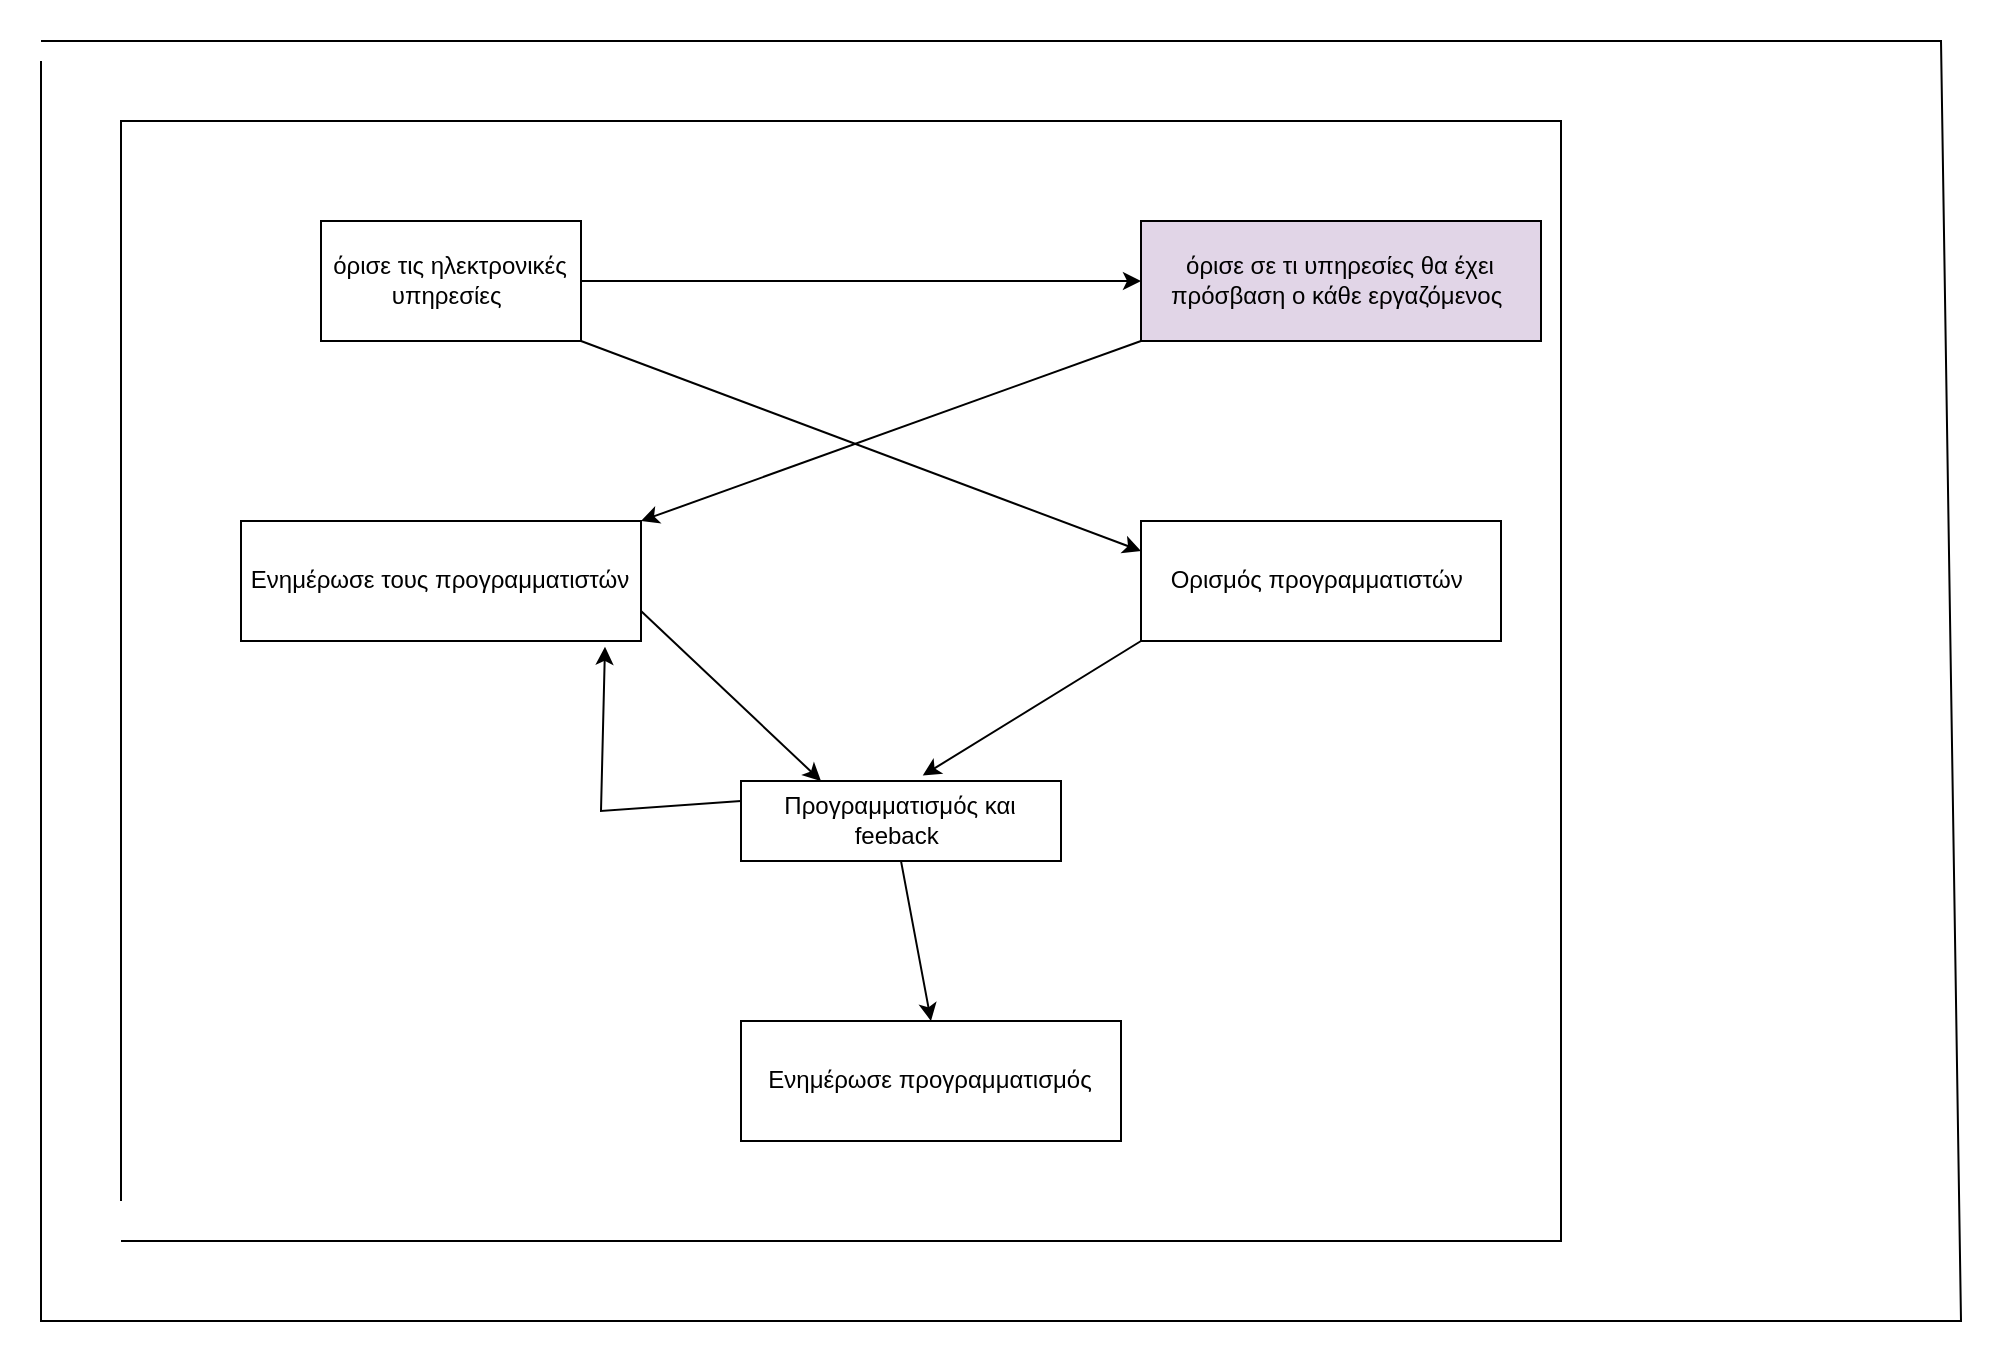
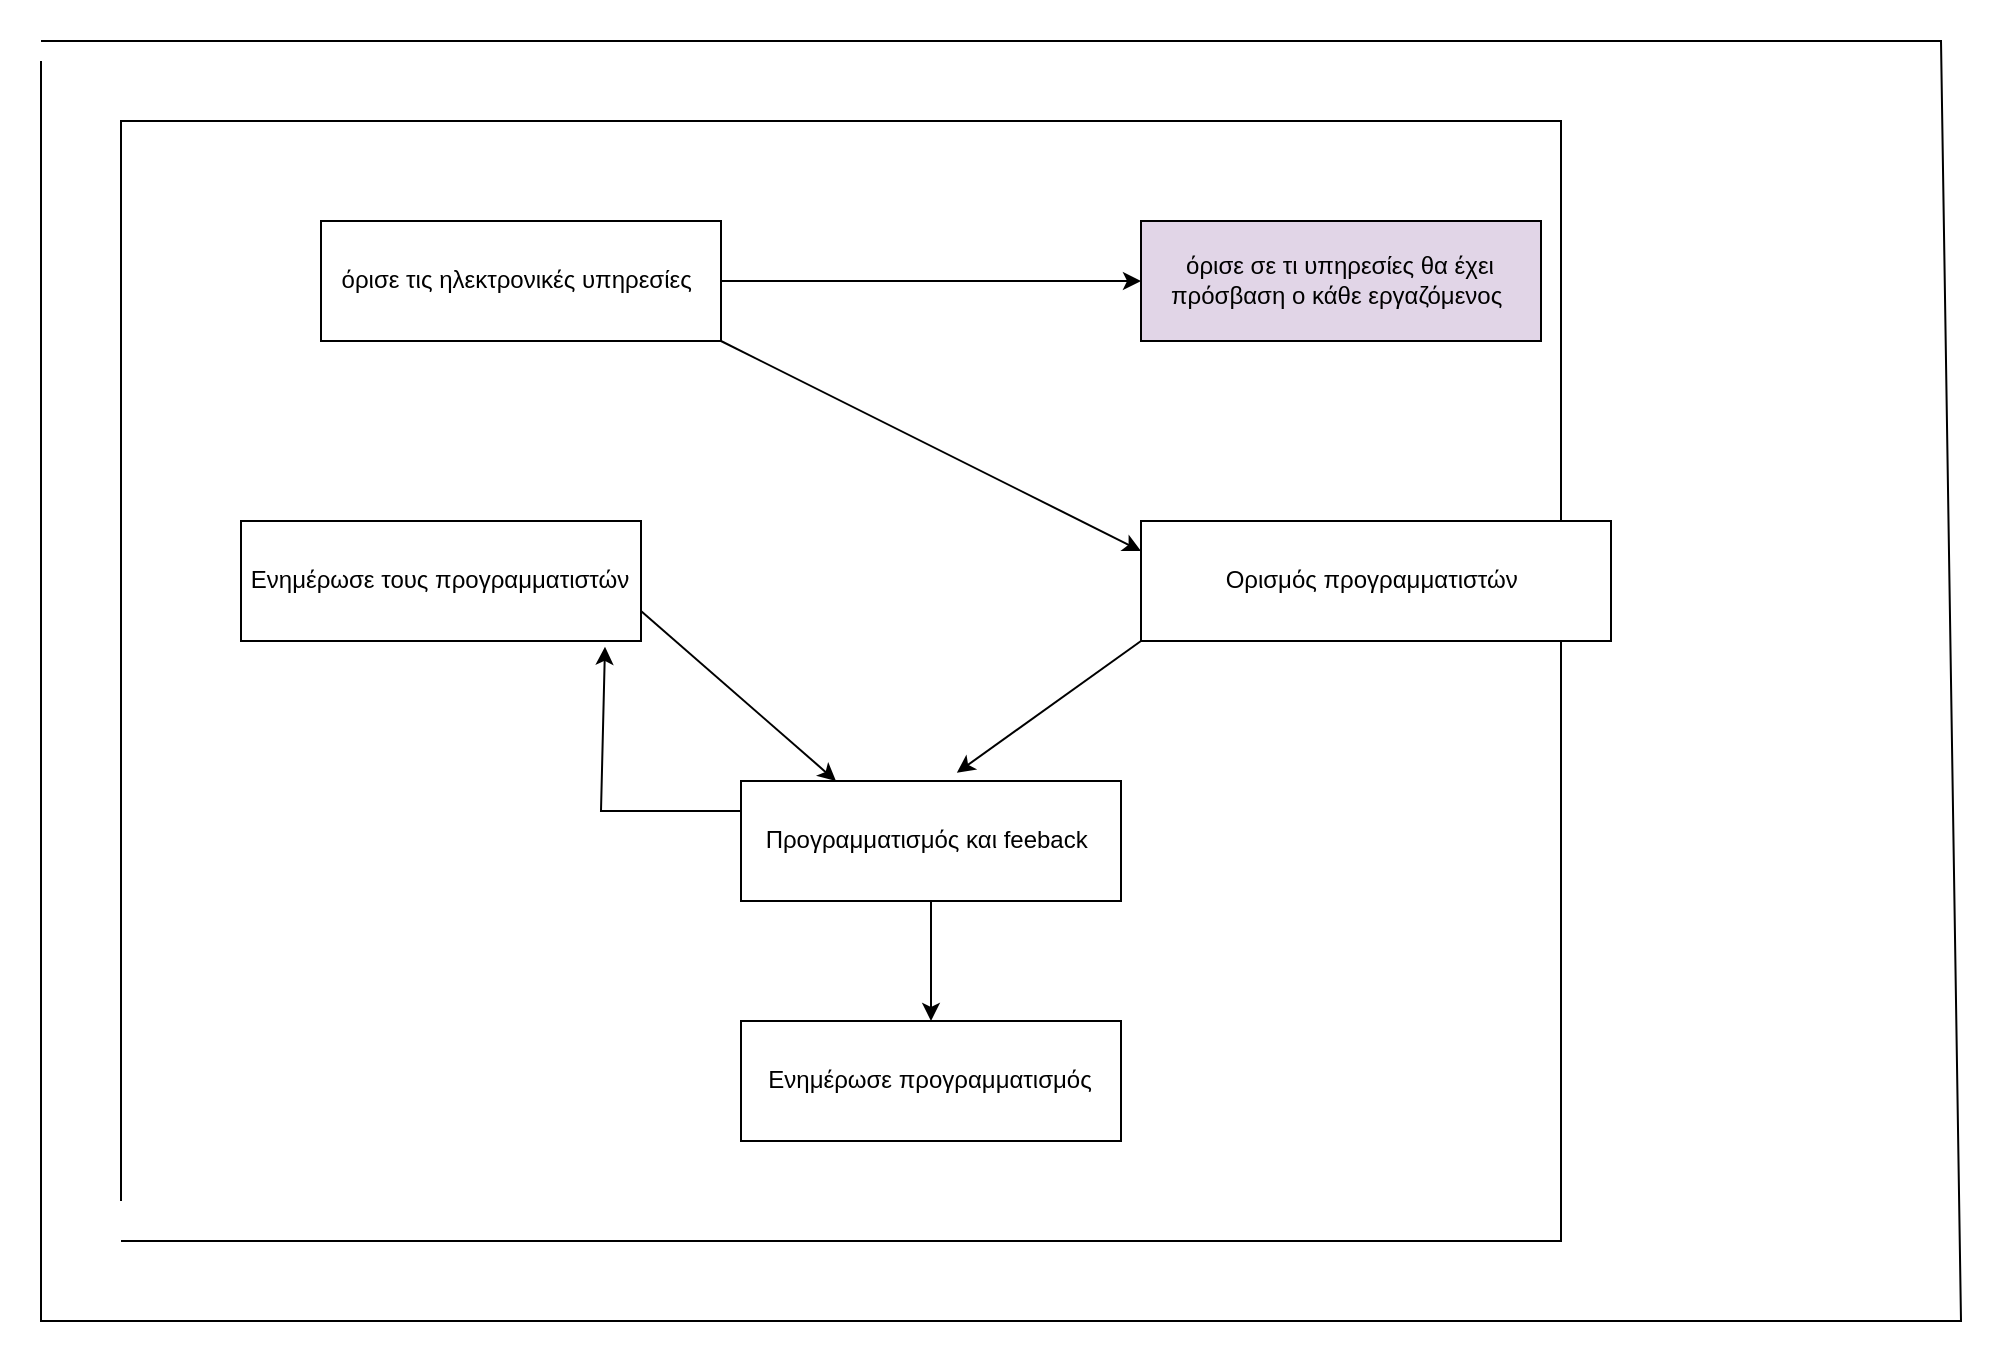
(451, 281) -> (521, 281)
(1021, 384) -> none
(1321, 581) -> (1376, 581)
(901, 821) -> (931, 841)
